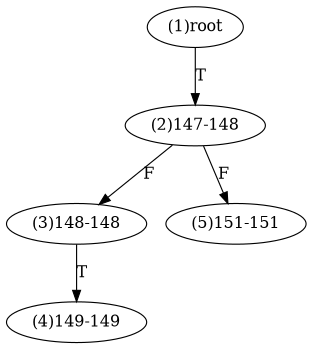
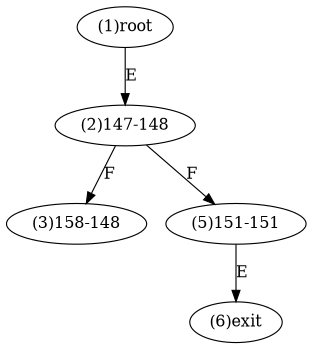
(201, 76) -> (131, 76)
(77, 224) -> (77, 224)
(77, 322) -> none
none -> (236, 322)
